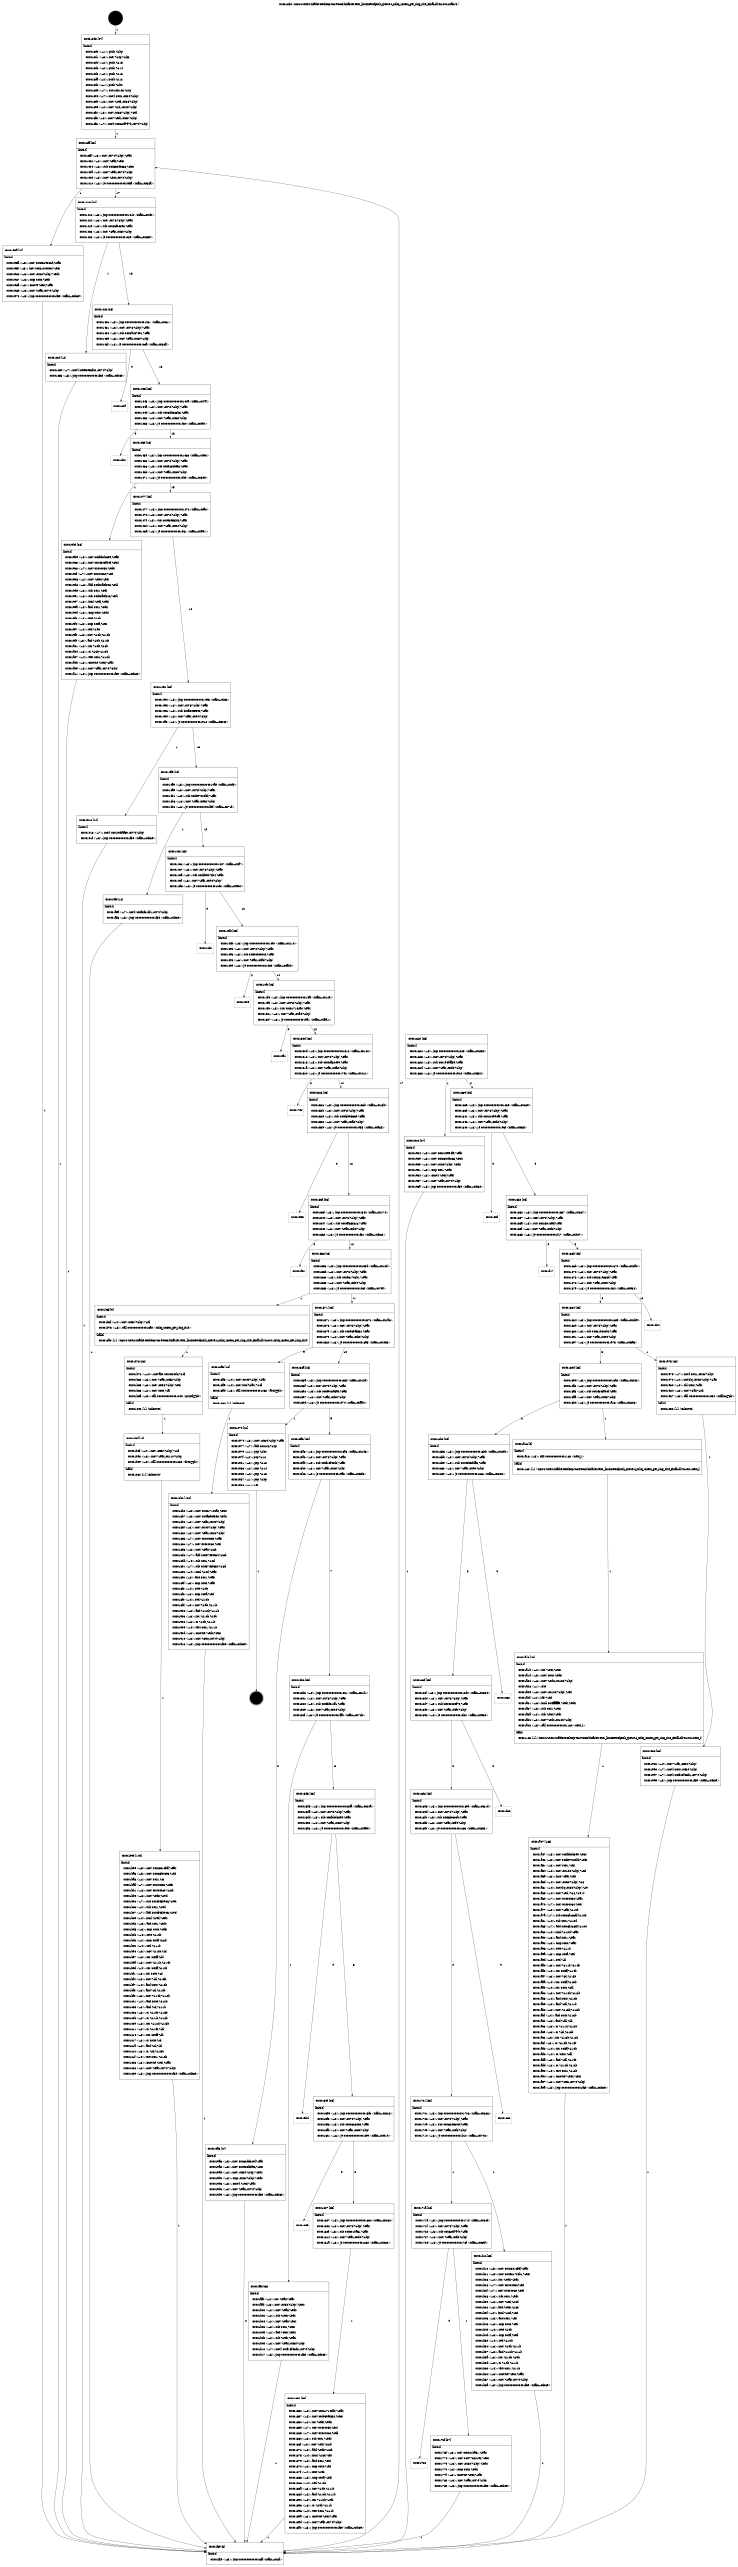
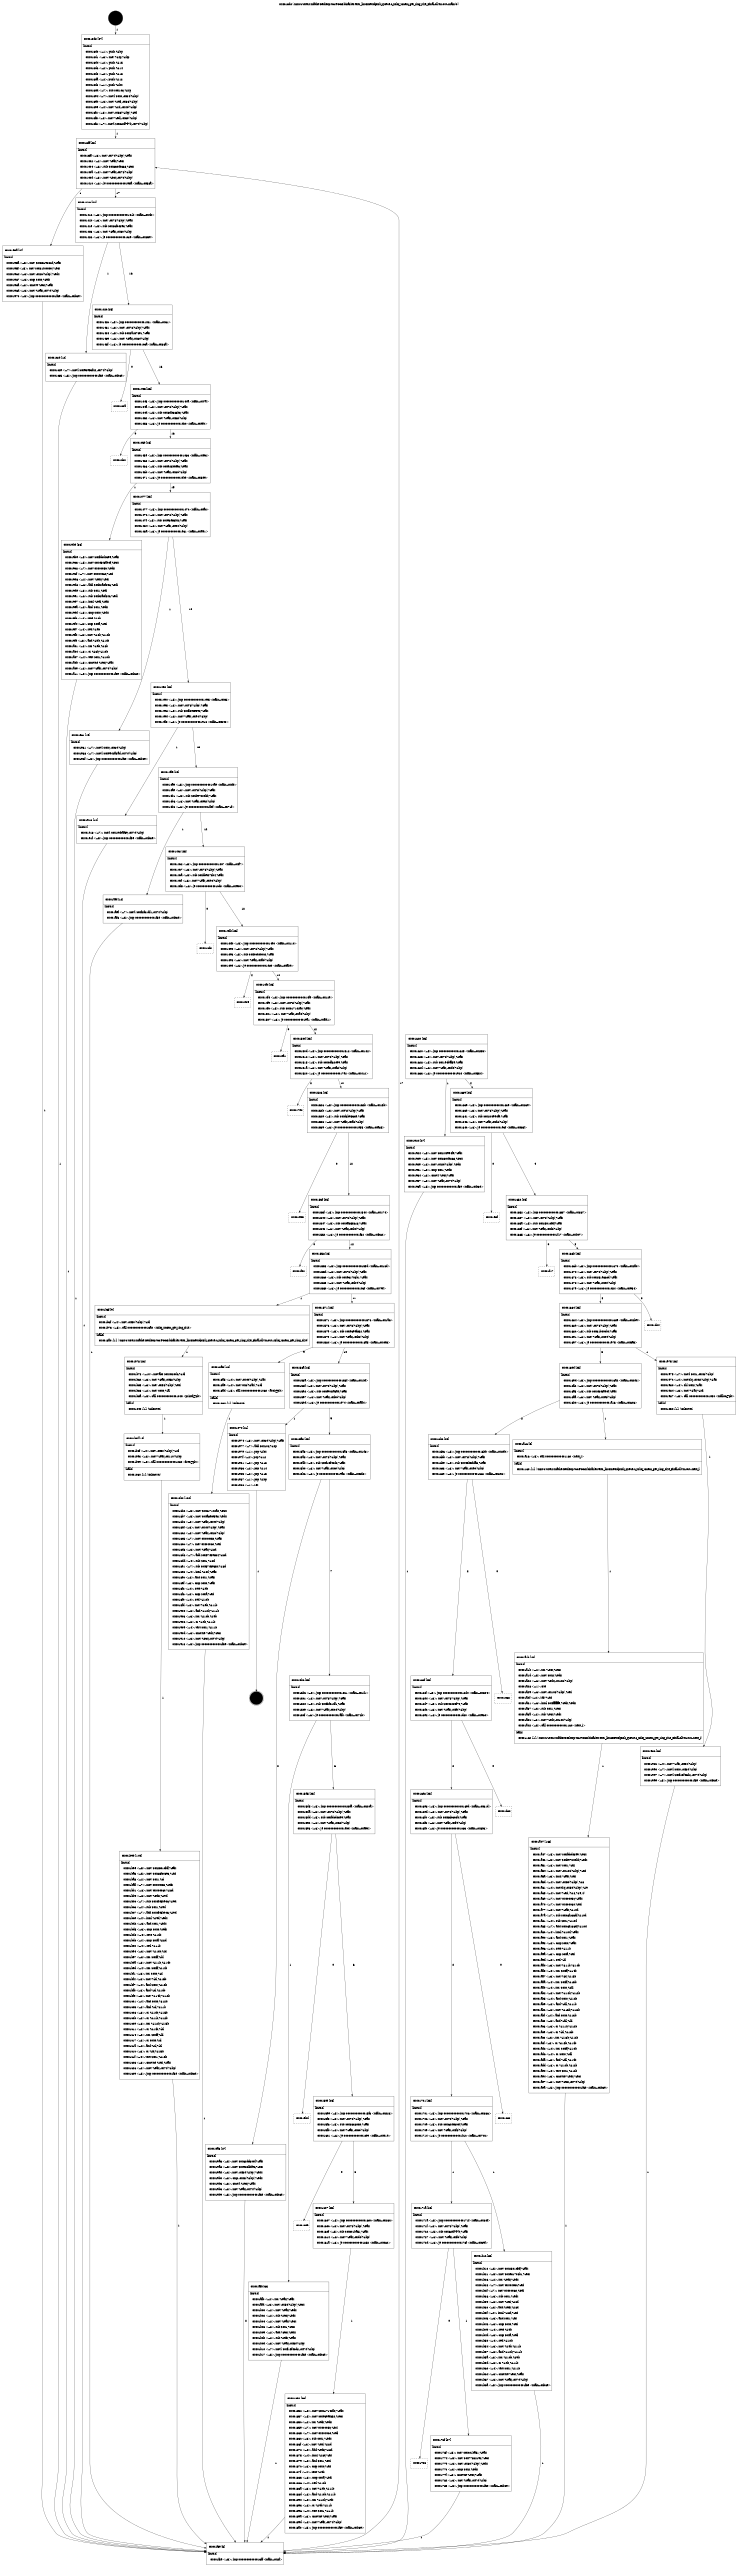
none -> (109, 747)
(641, 1299) -> (641, 1299)
